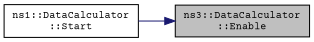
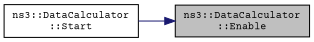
(71, 21) -> (71, 21)
